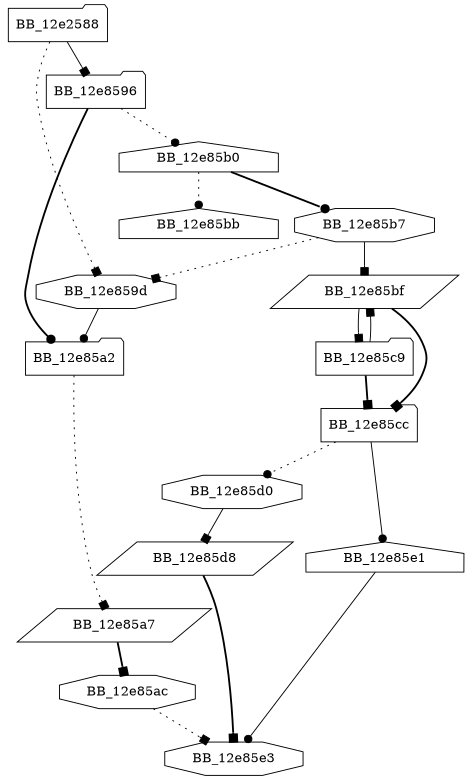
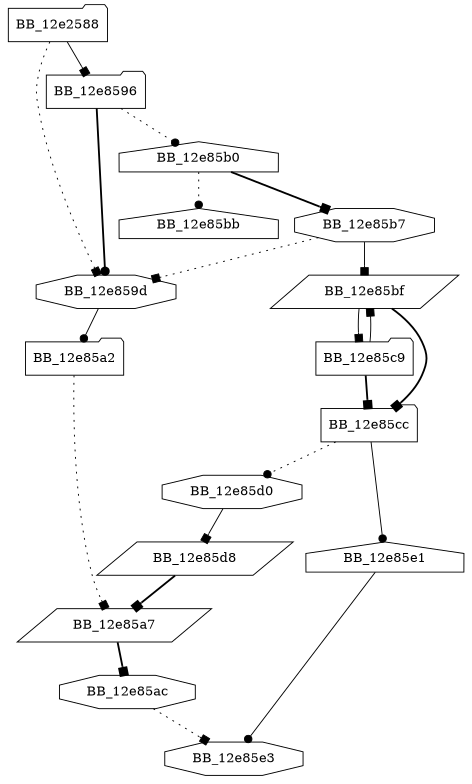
(275, 189) -> (275, 189)
(42, 222) -> (101, 188)
(225, 652) -> (158, 589)
